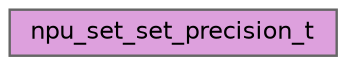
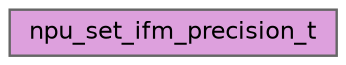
(173, 33) -> (173, 33)
